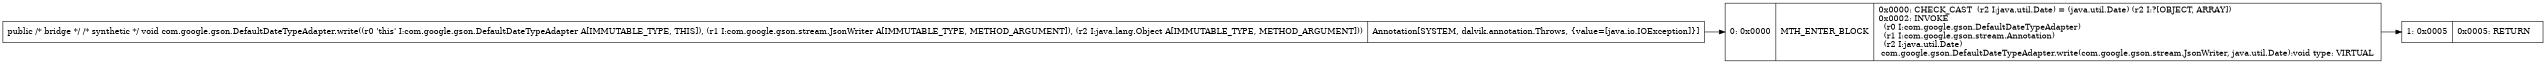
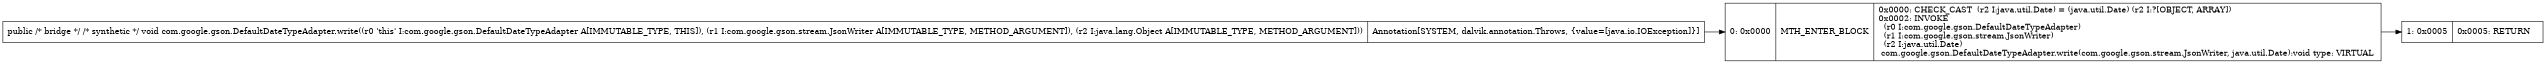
(1967, 36) -> (1966, 36)
